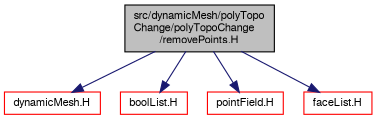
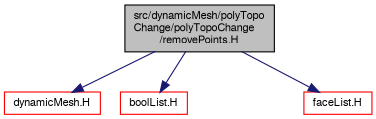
(245, 103) -> none
